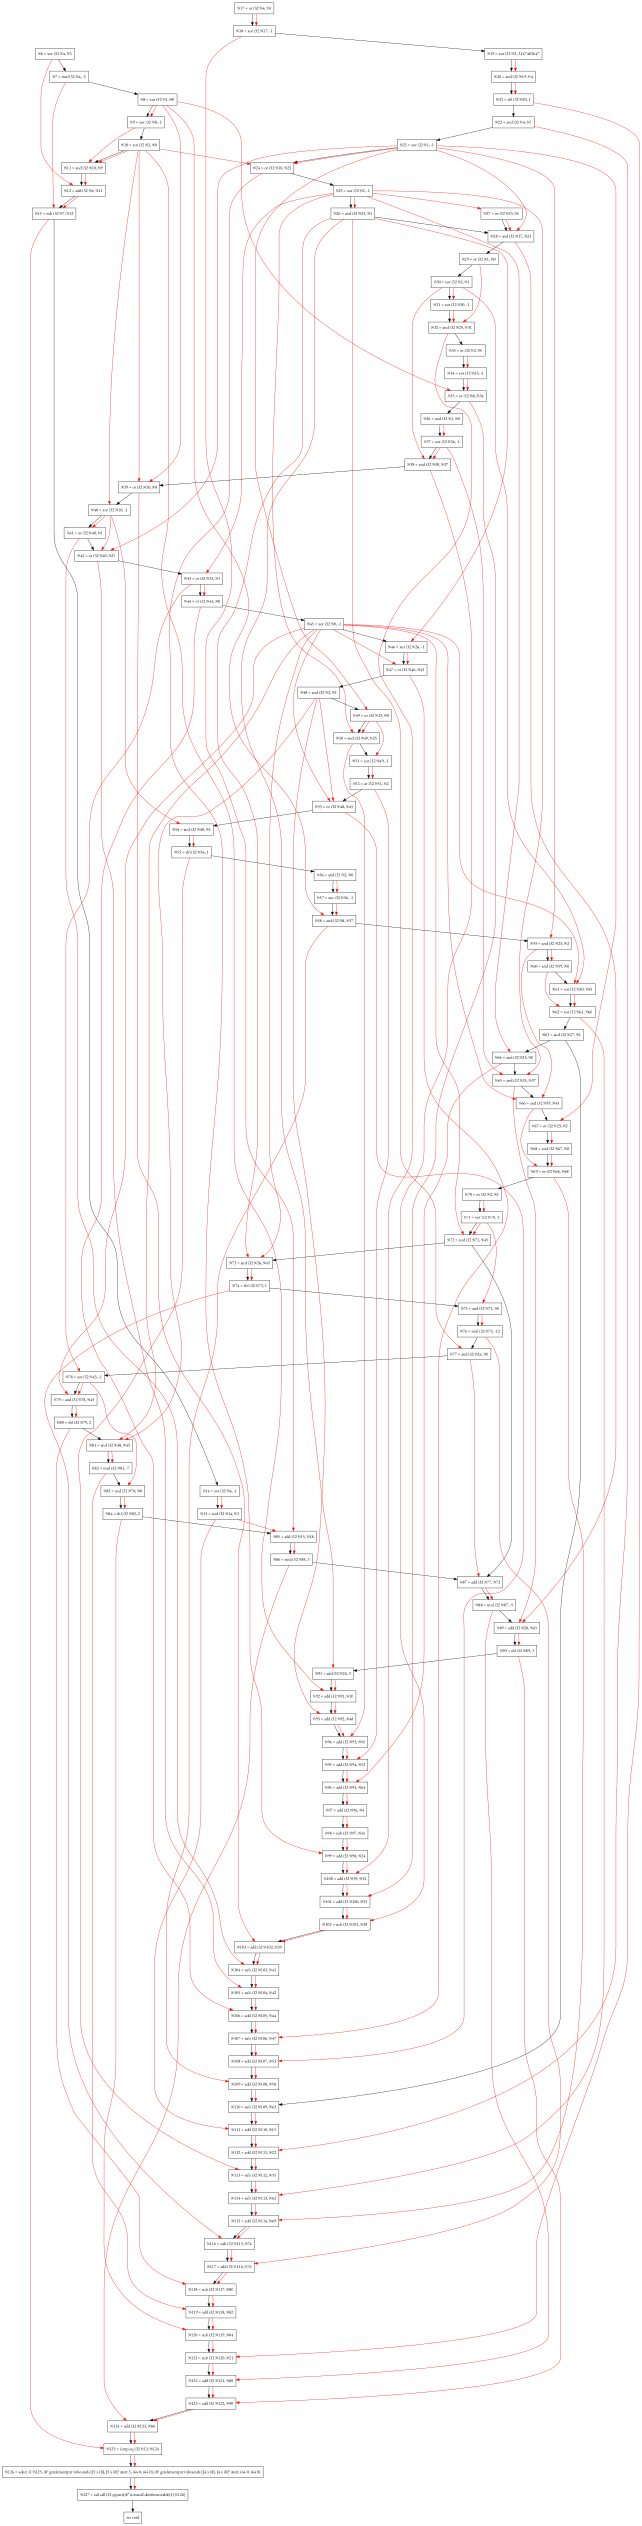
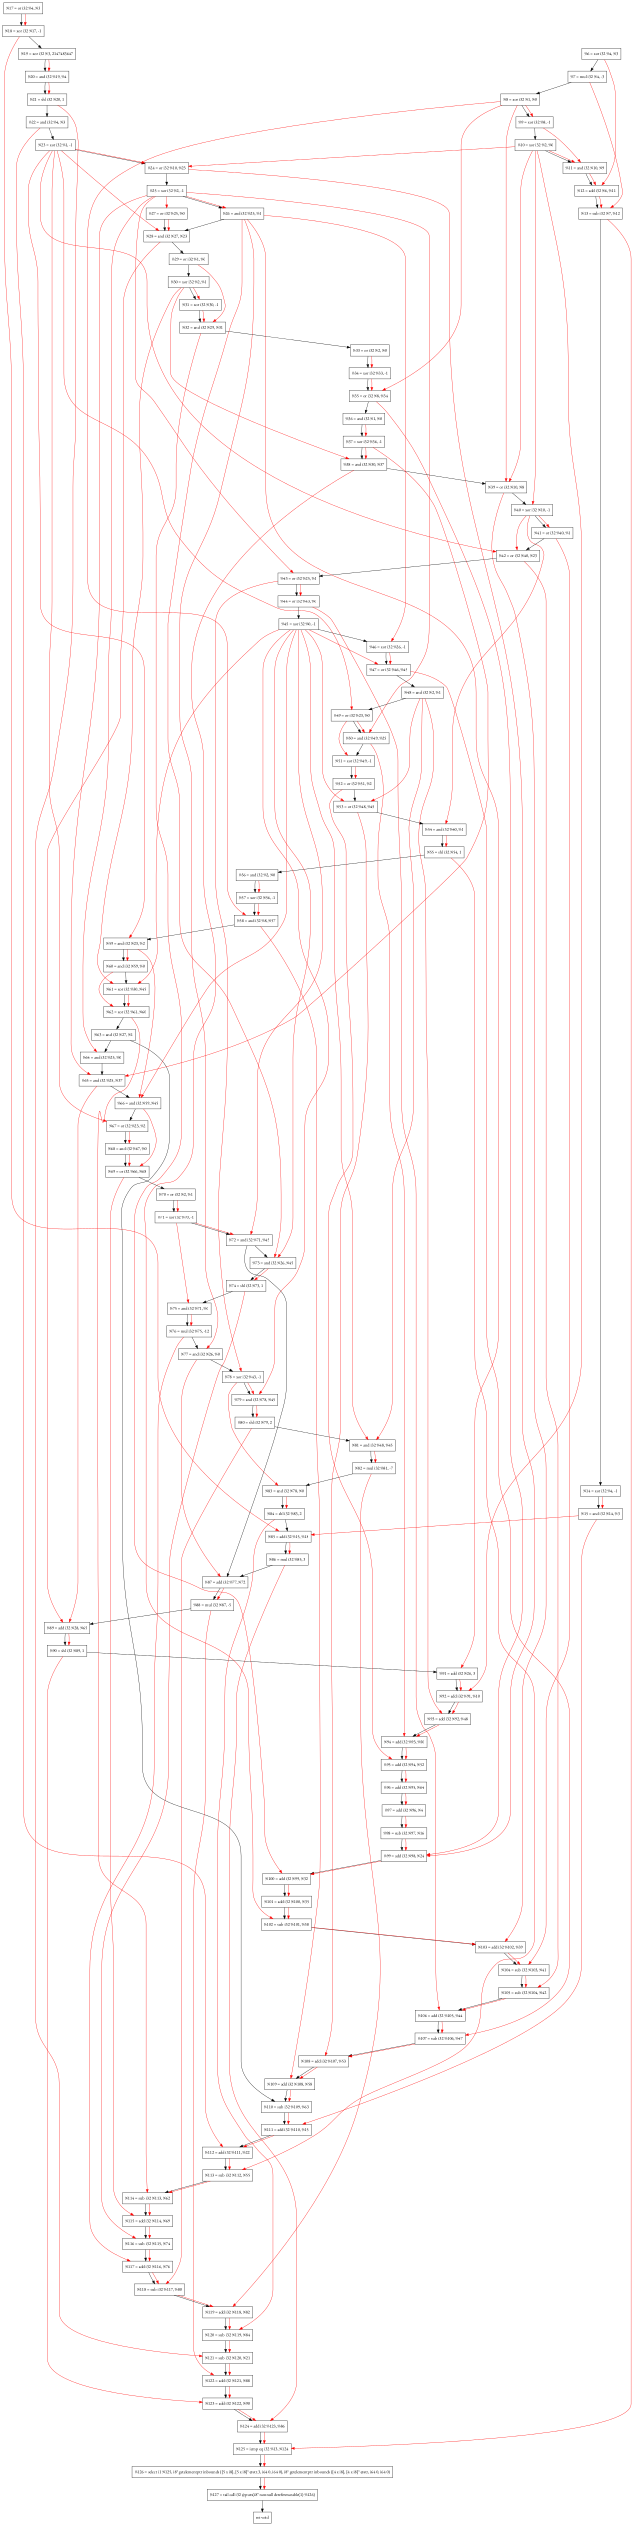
(435, 1155) -> (510, 1138)
(424, 1418) -> none
